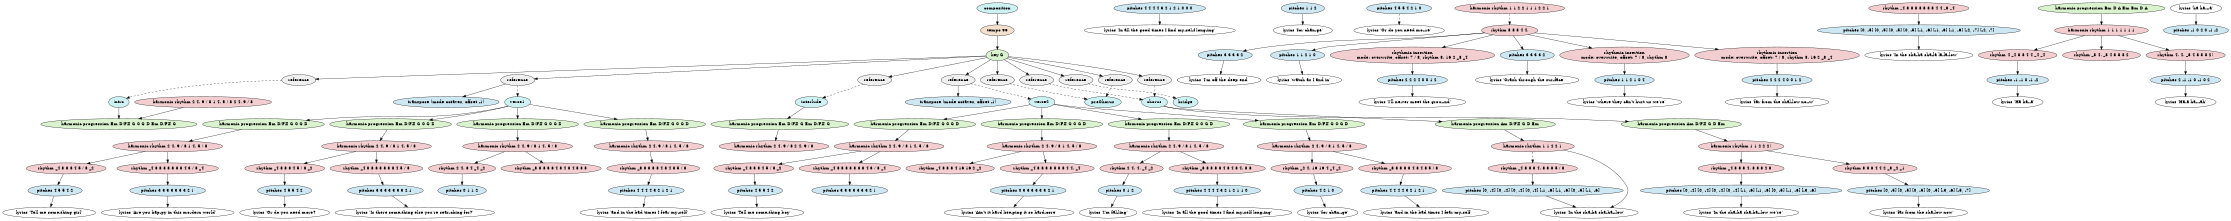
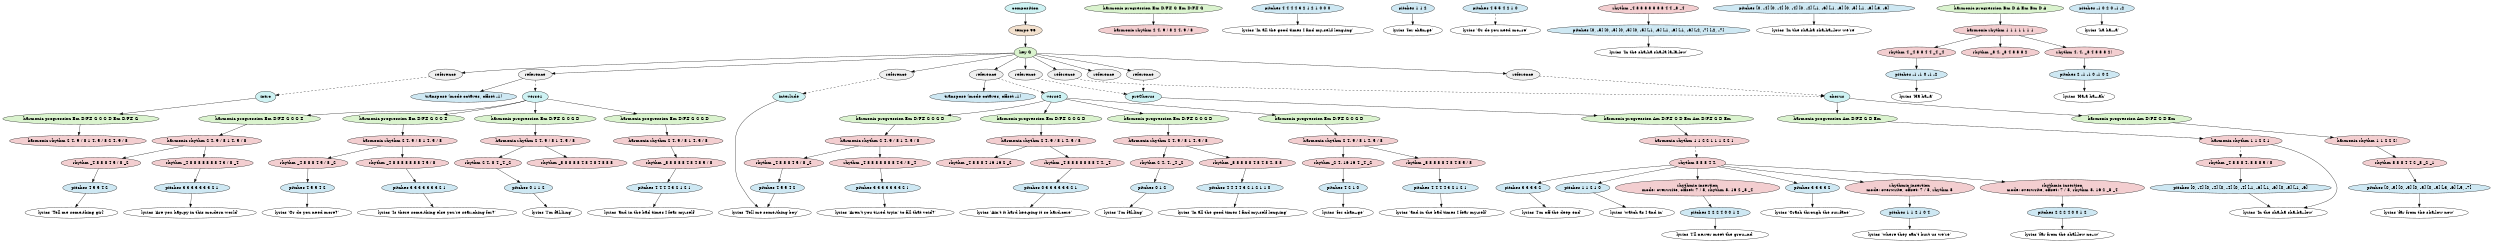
(2196, 18) -> (2102, 18)
(1186, 102) -> none
(797, 112) -> (735, 145)
(163, 113) -> (80, 128)
none -> (1668, 119)
(1741, 168) -> none
none -> (552, 213)
none -> (885, 213)
